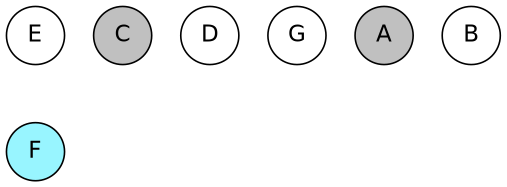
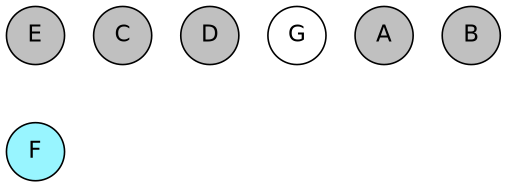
(36, 36) -> (36, 36)
(210, 36) -> (210, 36)
(471, 36) -> (471, 36)
